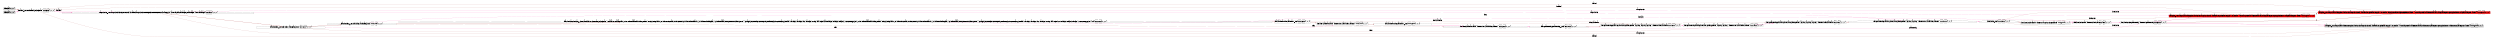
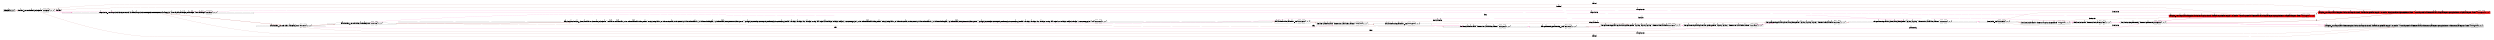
(9, 12) -> none
